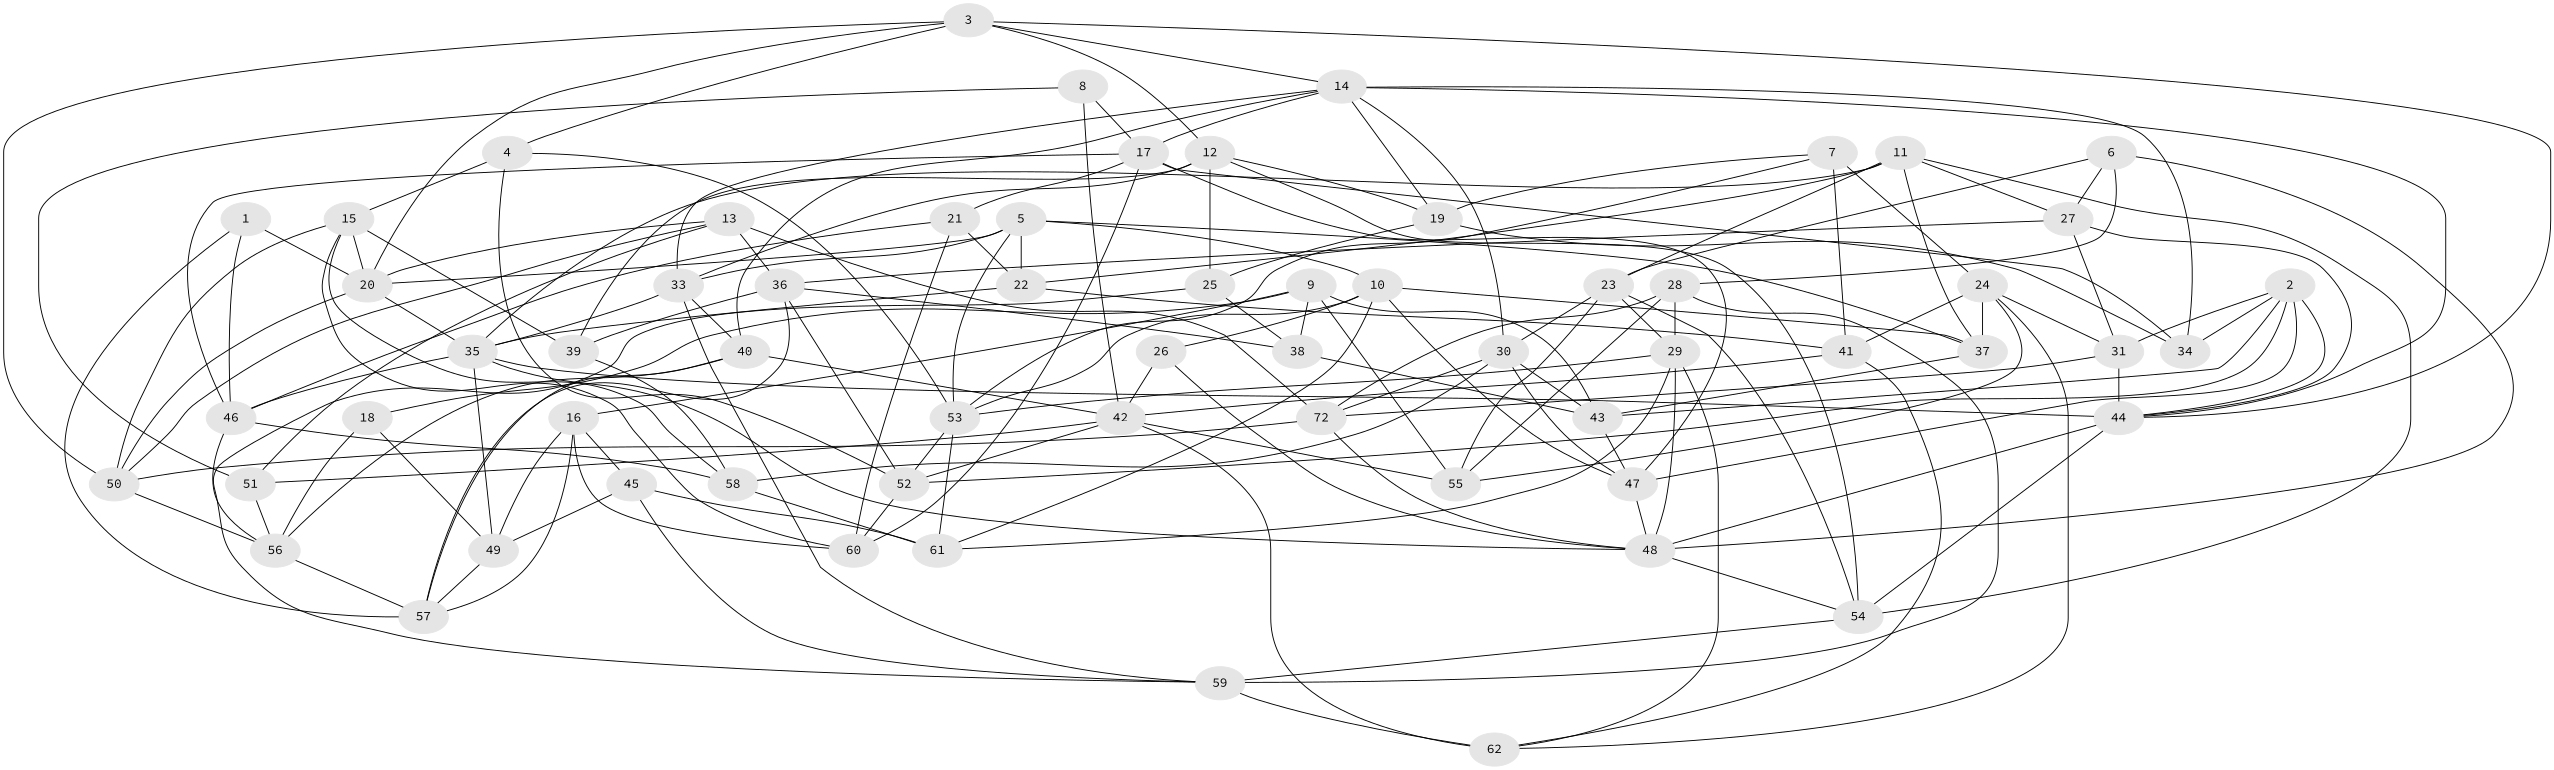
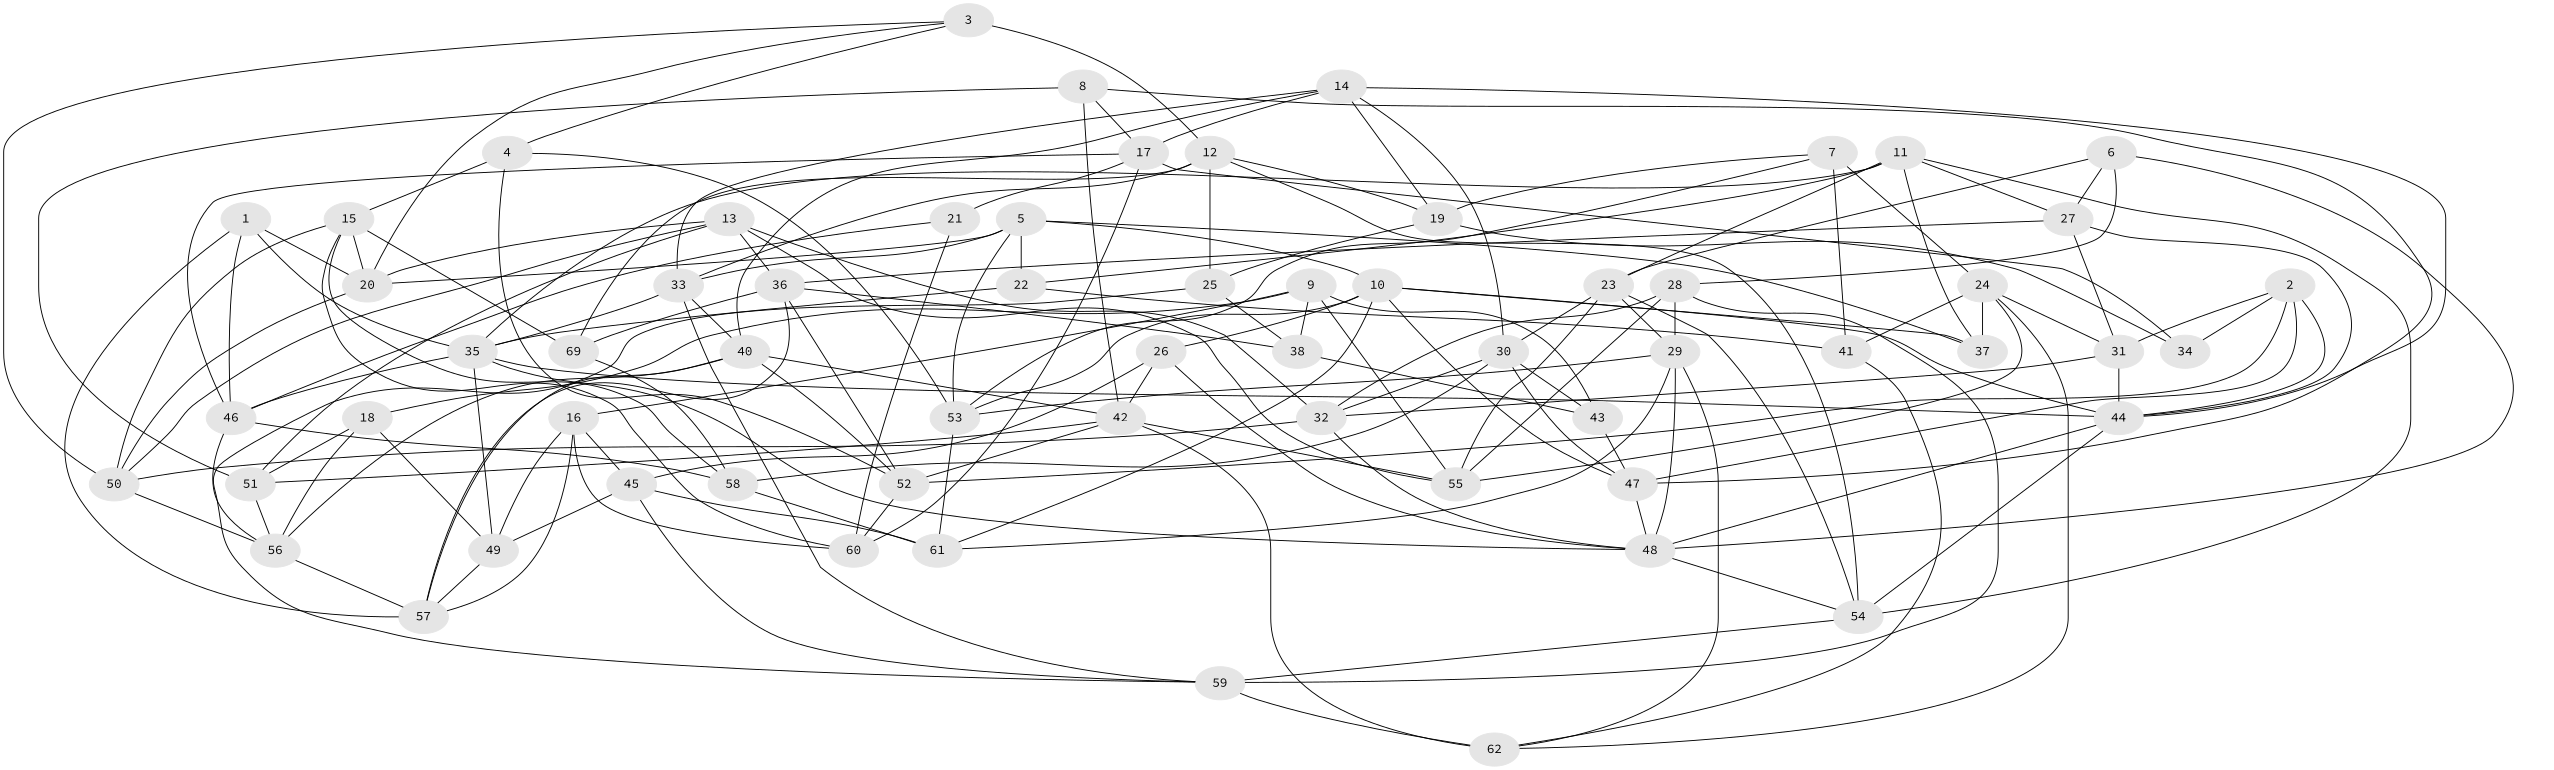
(1155, 53) -> none
(2058, 73) -> (1756, 319)
(1863, 95) -> none
(1349, 230) -> (2209, 150)
(988, 252) -> none
(420, 319) -> (348, 310)
none -> (1211, 350)
(574, 352) -> (574, 352)
(1849, 375) -> none
(1484, 387) -> none
(2001, 387) -> none
(1321, 418) -> (1321, 418)
none -> (309, 451)
(930, 451) -> (828, 415)
none -> (907, 452)
